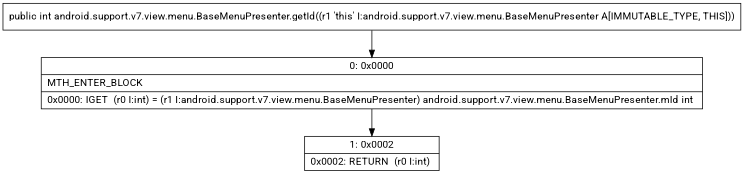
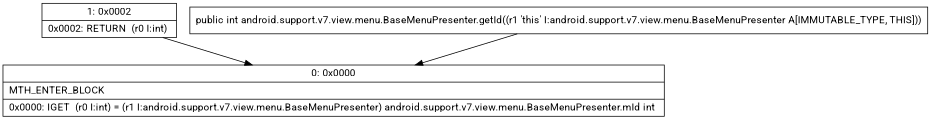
(372, 119) -> (204, 50)
